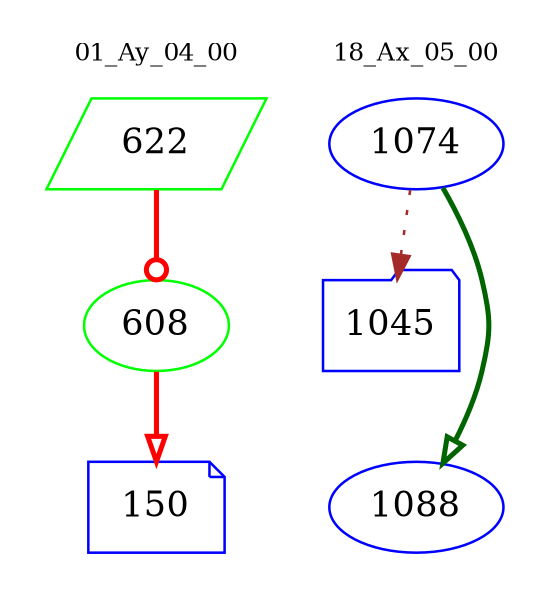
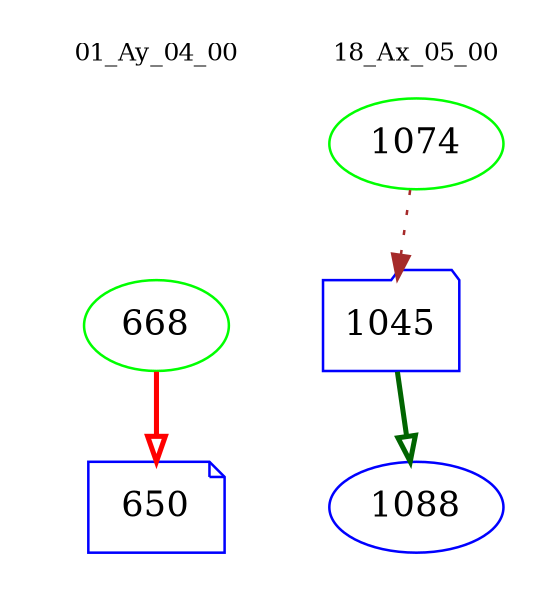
(156, 144) -> none
(416, 144) -> (416, 144)
(488, 313) -> (402, 404)
(156, 326) -> (156, 326)
(156, 507) -> (156, 507)
